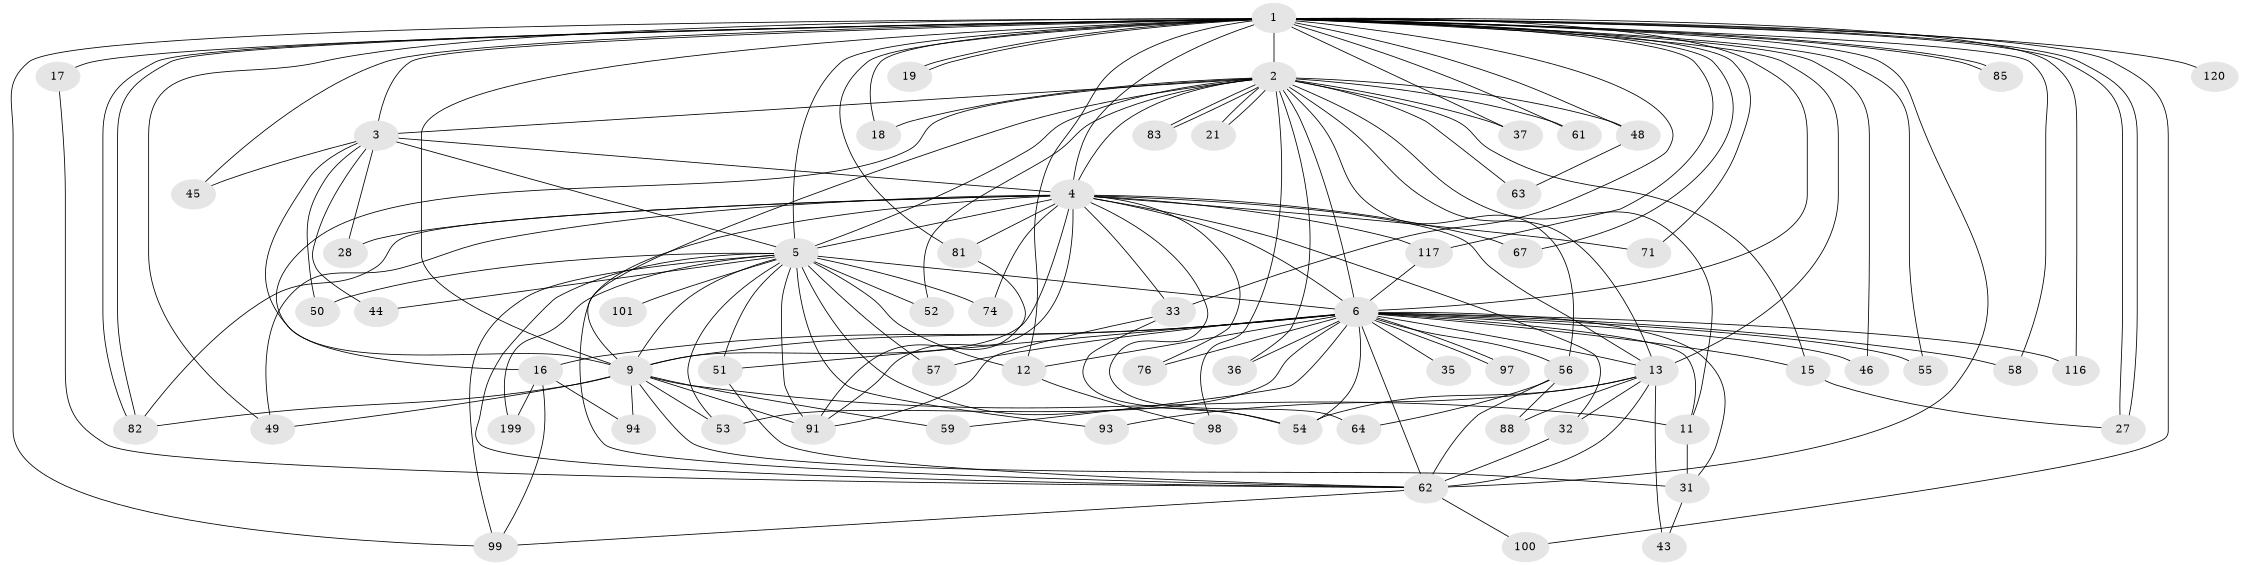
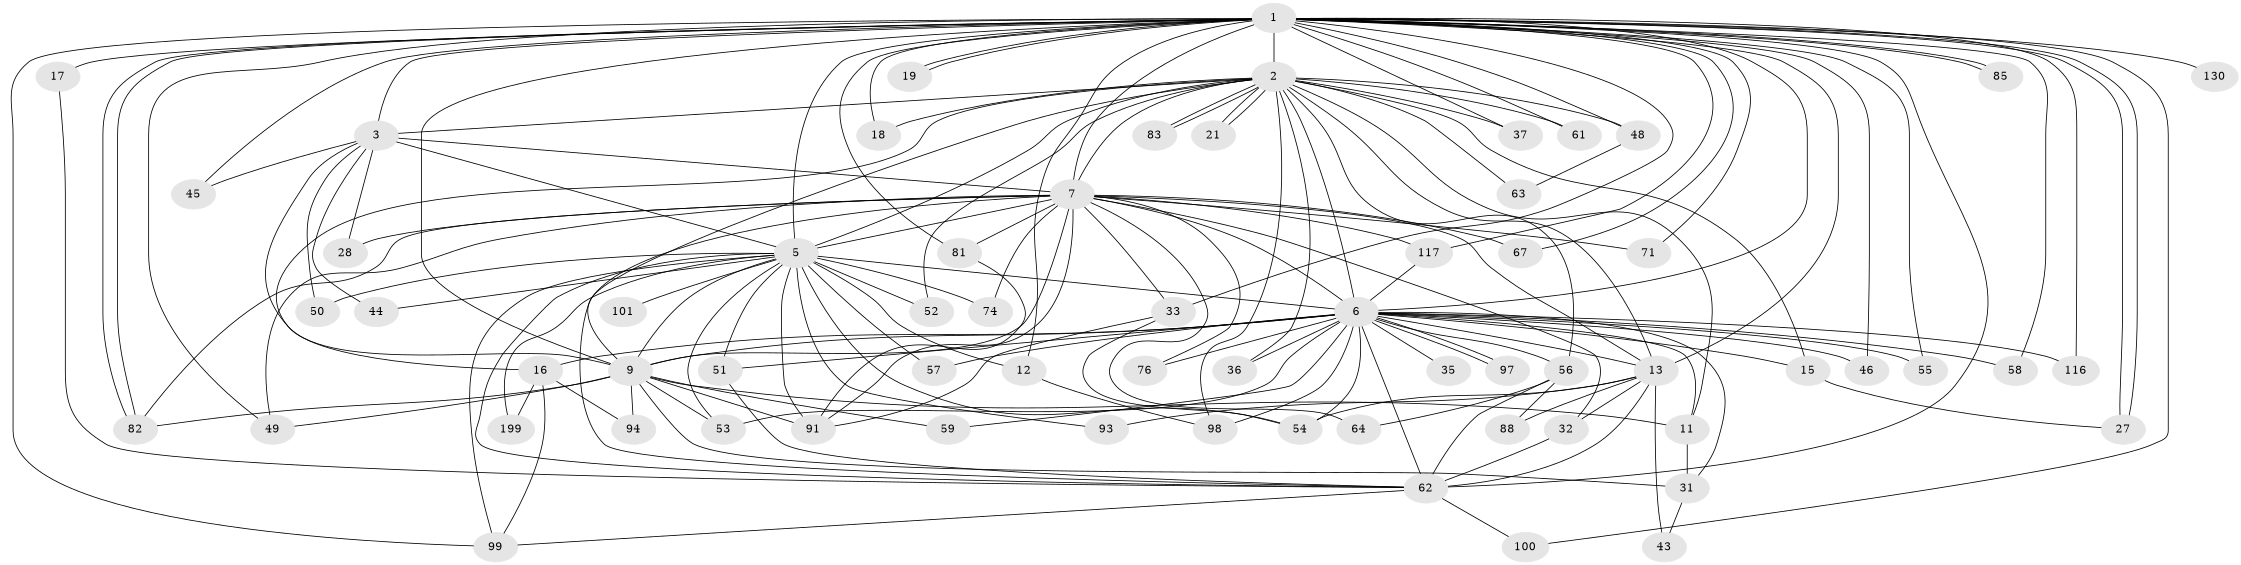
(2215, 77) -> (2215, 77)
(1072, 194) -> (1072, 194)
(1198, 340) -> (1311, 393)
